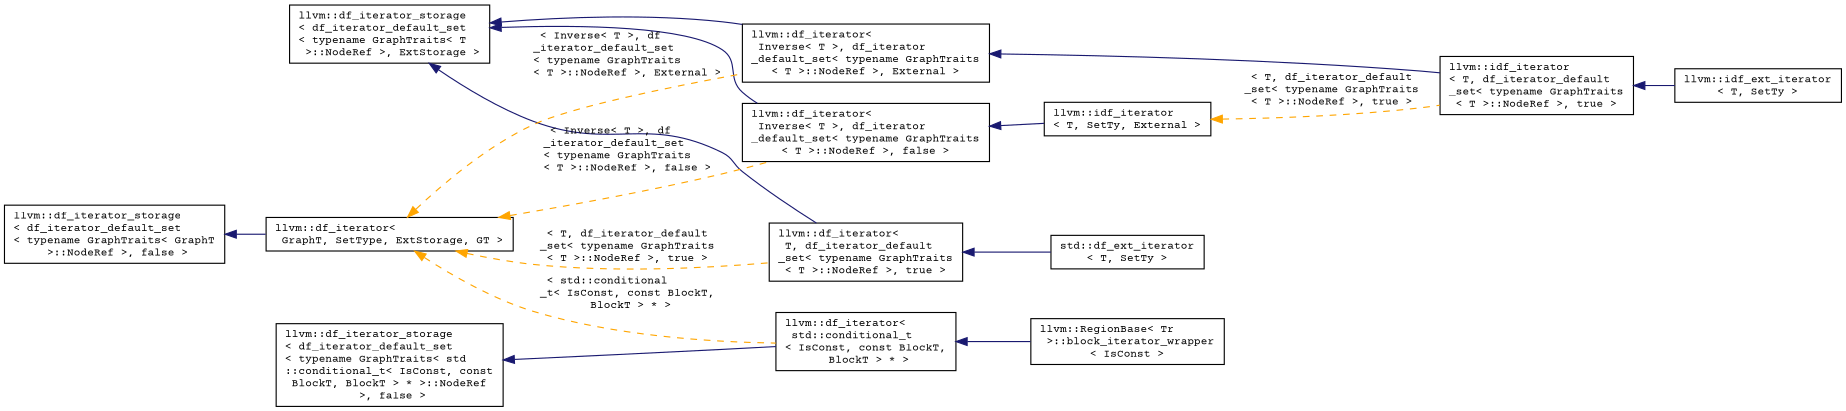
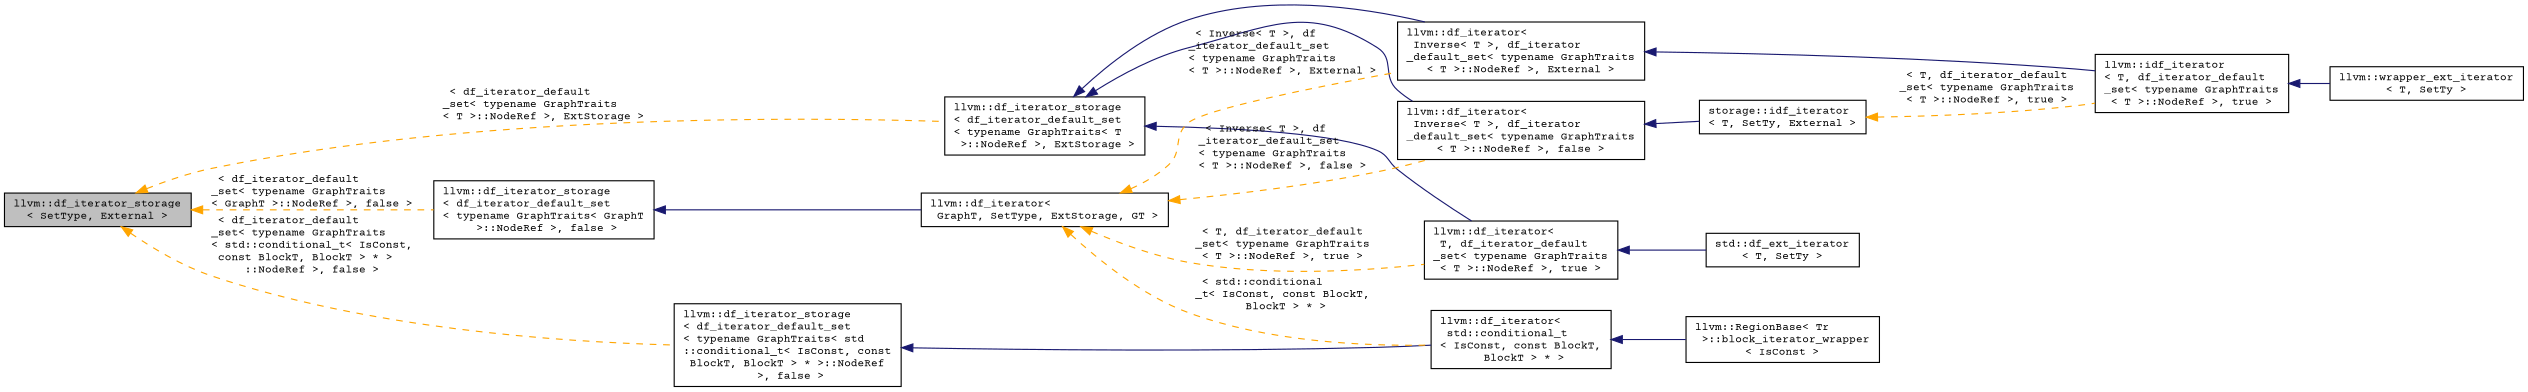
(1758, 86) -> (2427, 83)
(1128, 119) -> (1783, 117)
none -> (98, 210)
